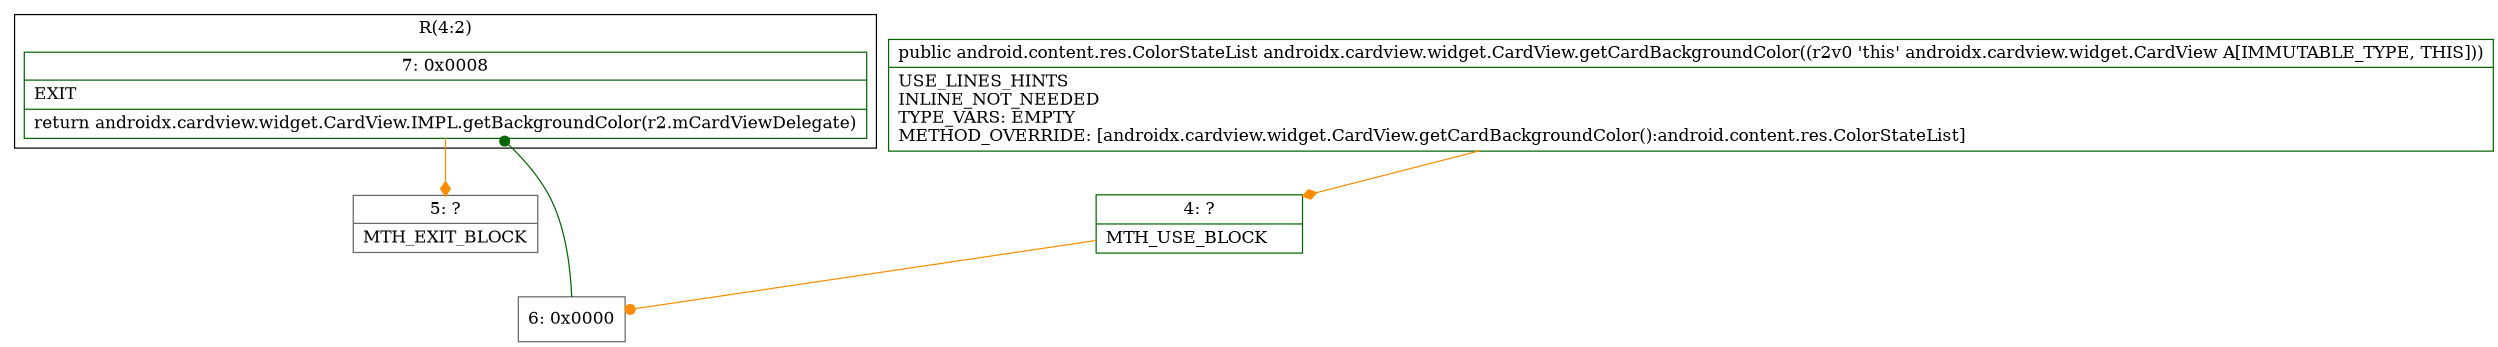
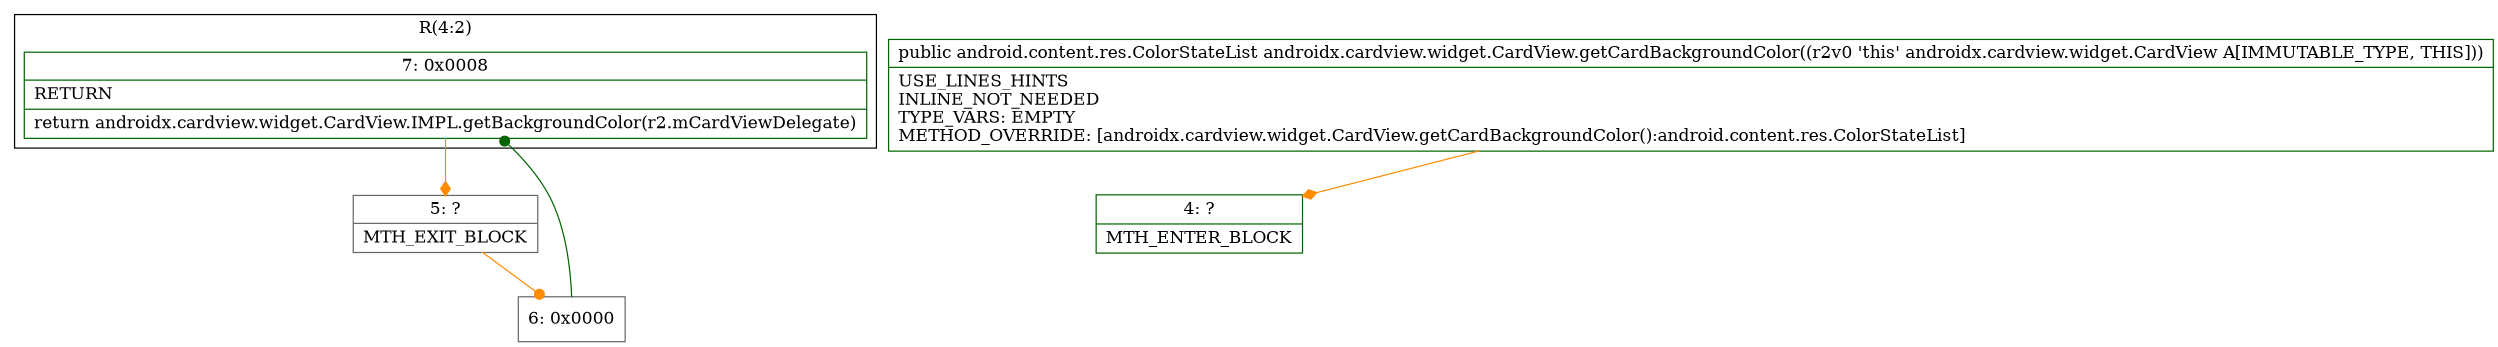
(55, 94) -> (73, 94)
(1187, 238) -> (1199, 238)
(866, 275) -> (509, 272)
